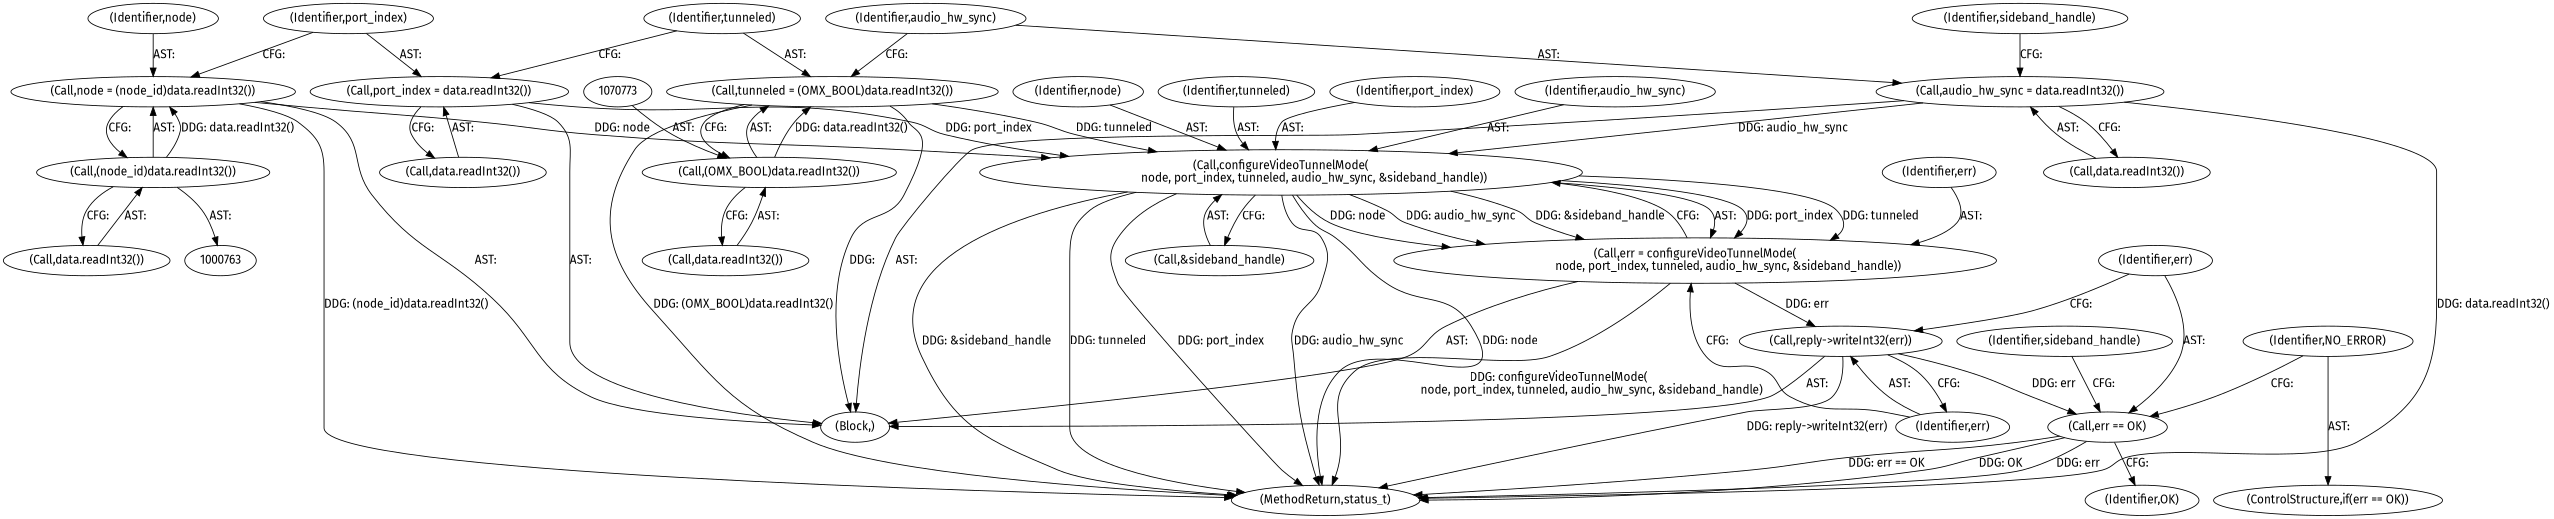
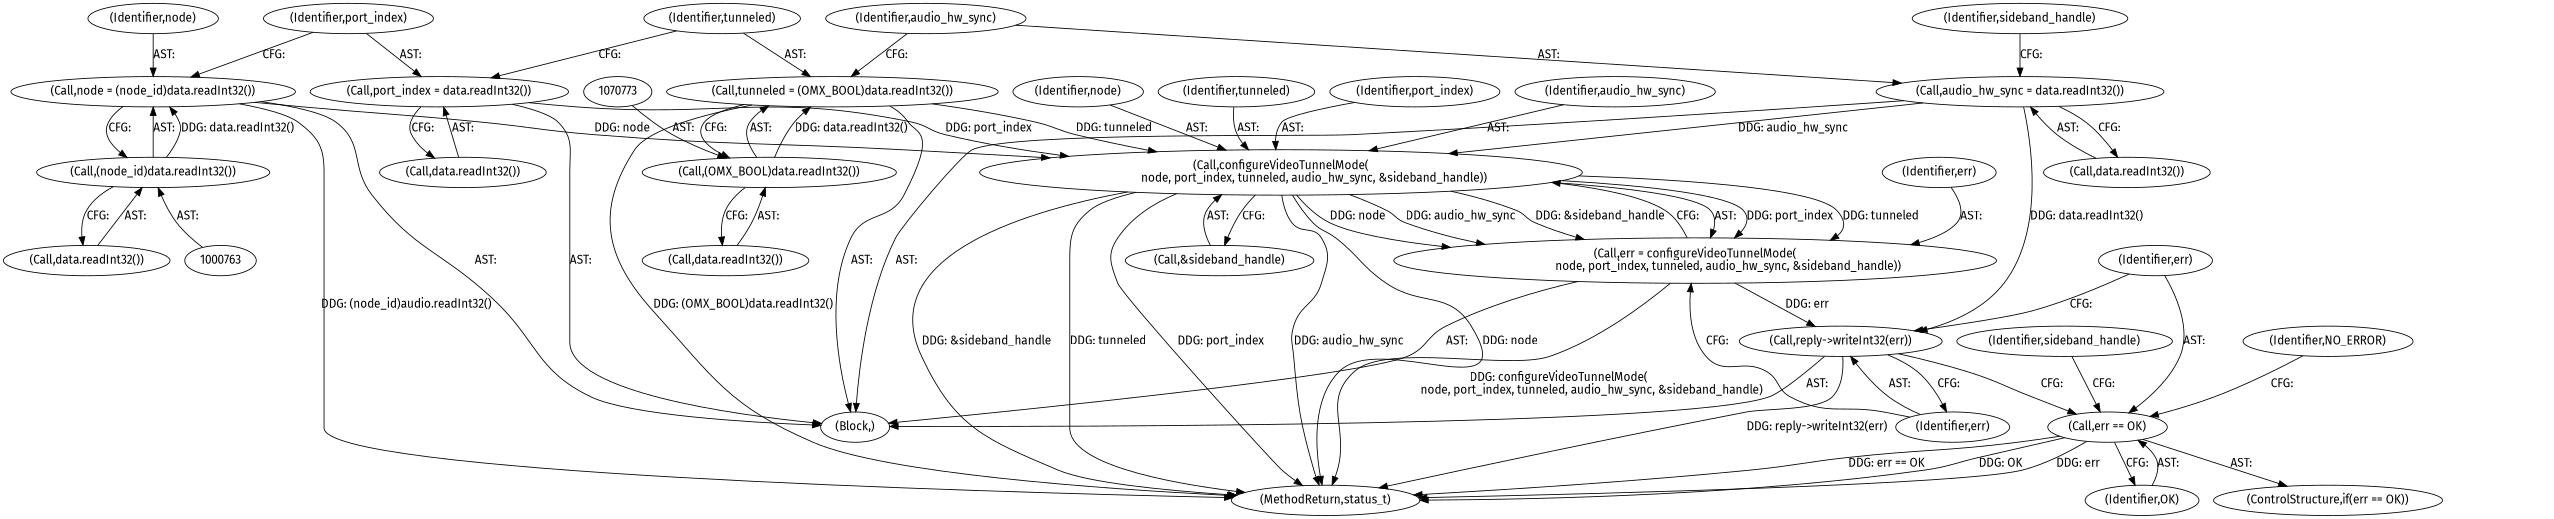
(201, 209) -> (178, 224)
(864, 261) -> (864, 261)
(407, 305) -> (407, 305)
(2054, 384) -> (2054, 384)
(2328, 417) -> (2211, 461)
(2205, 453) -> (2024, 242)
none -> (2158, 464)
